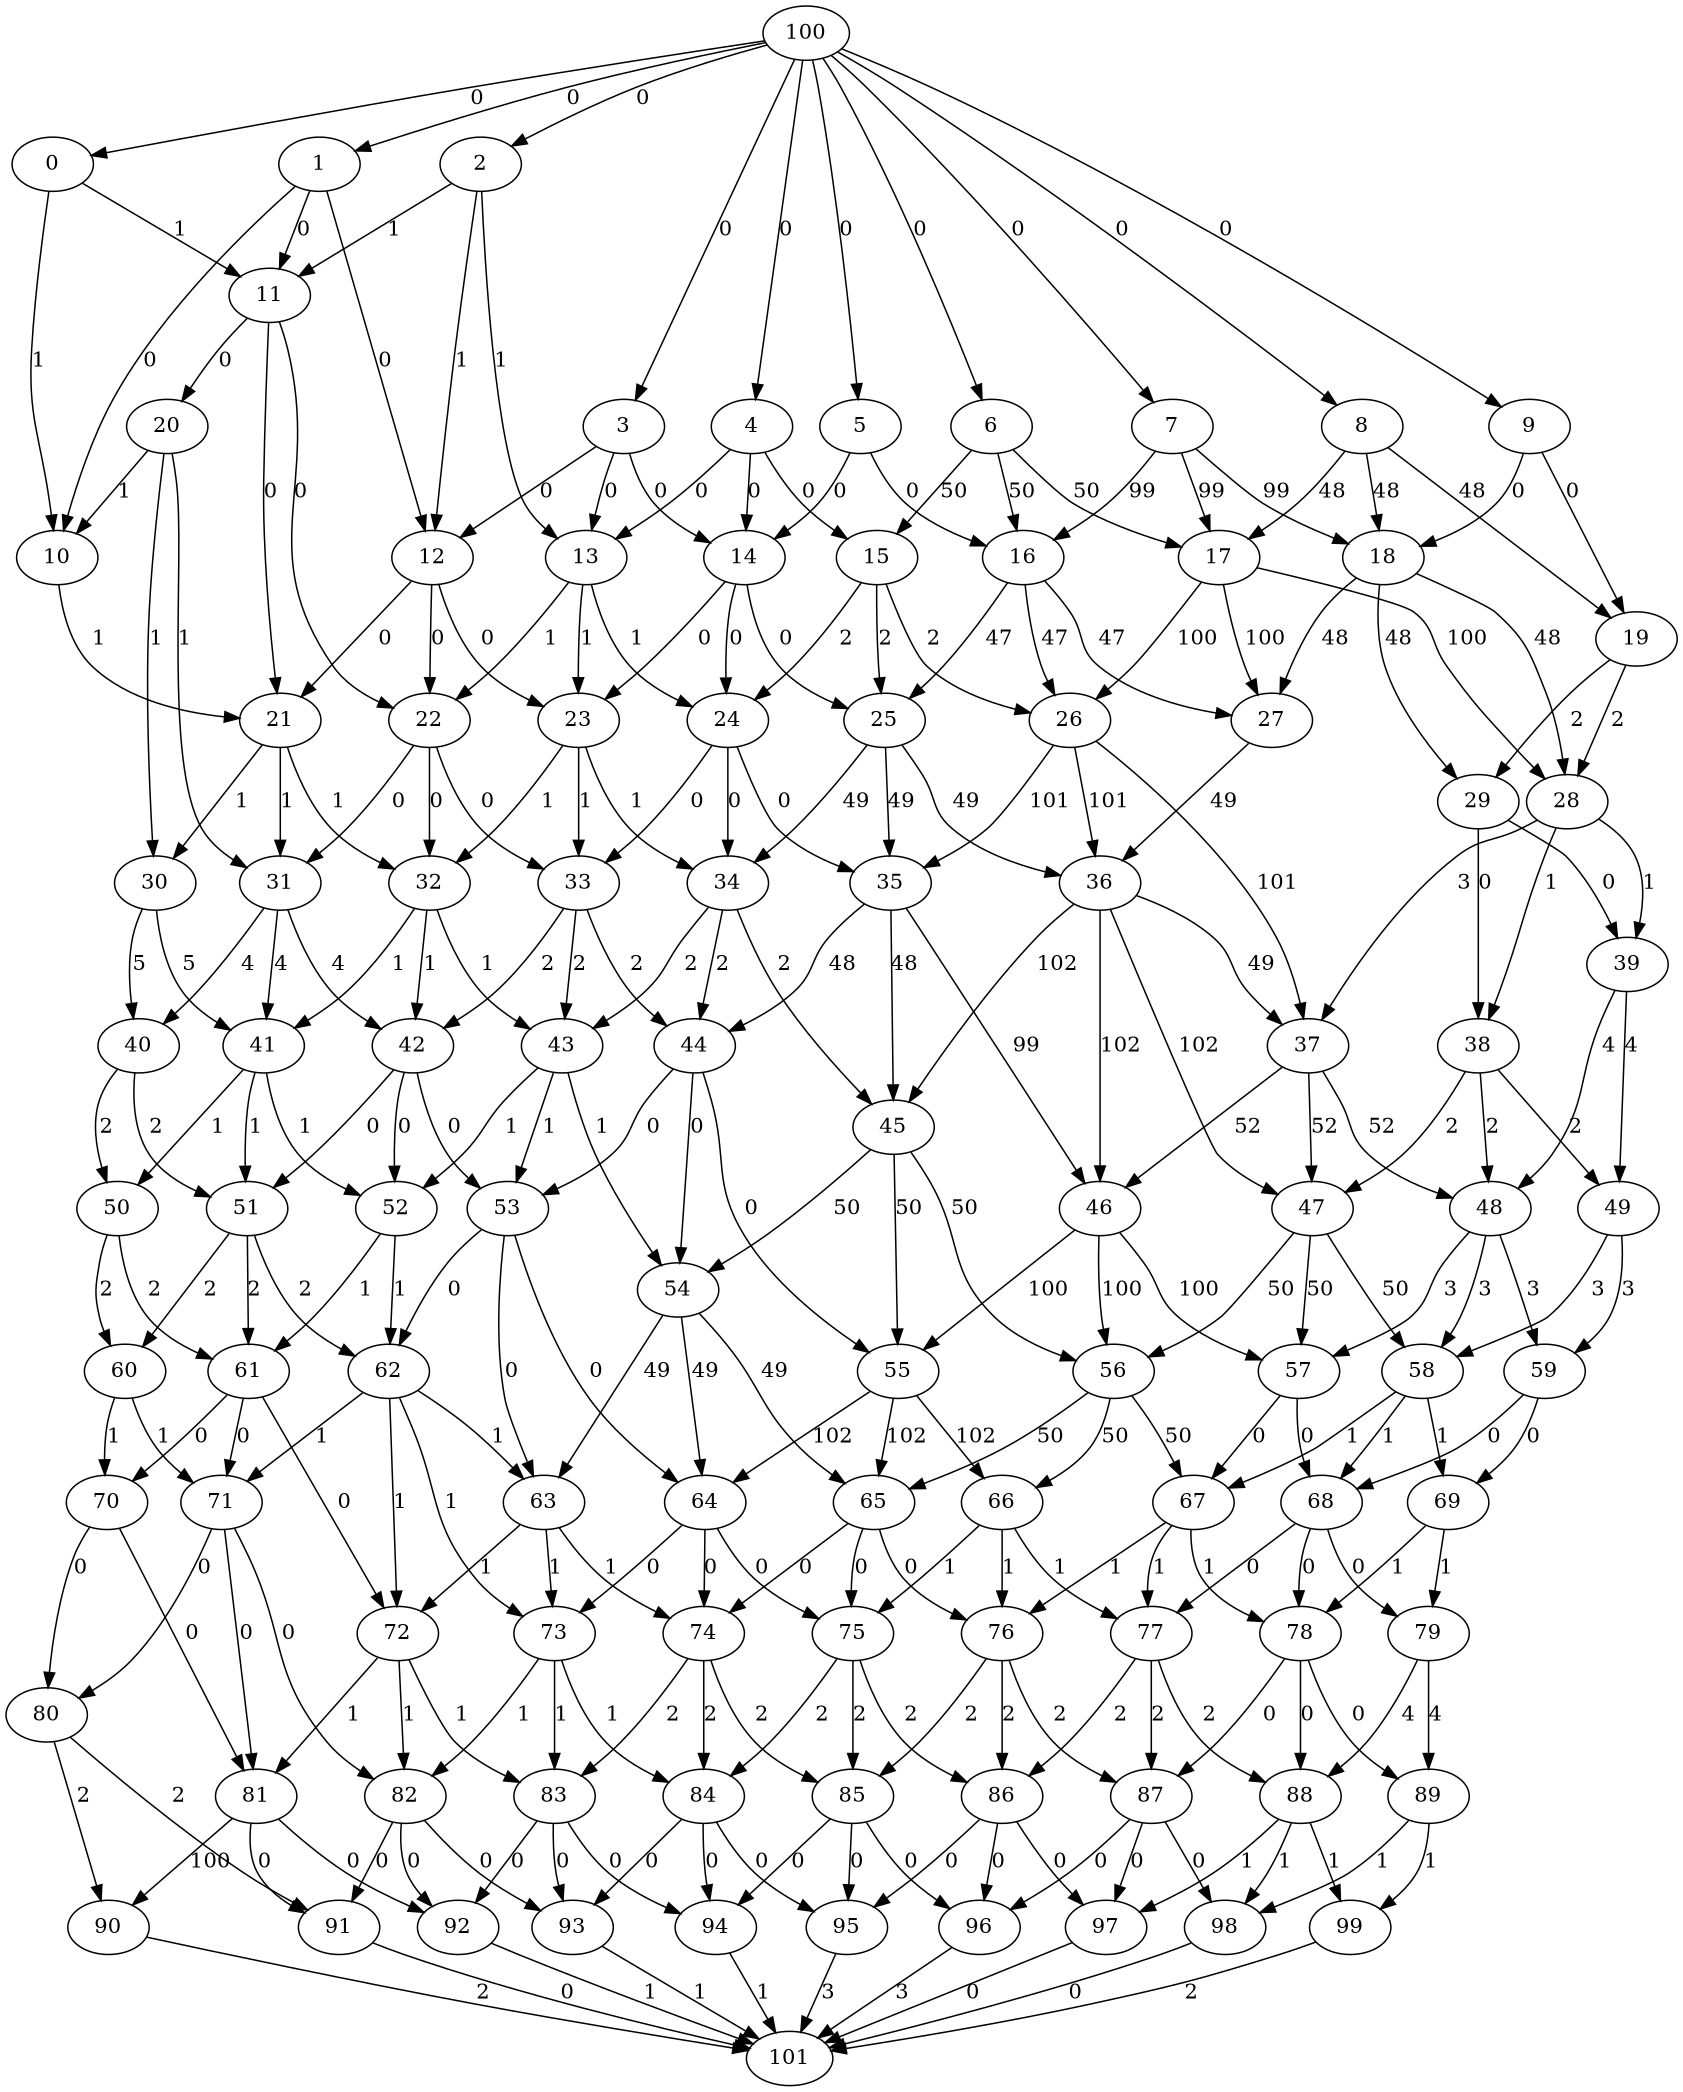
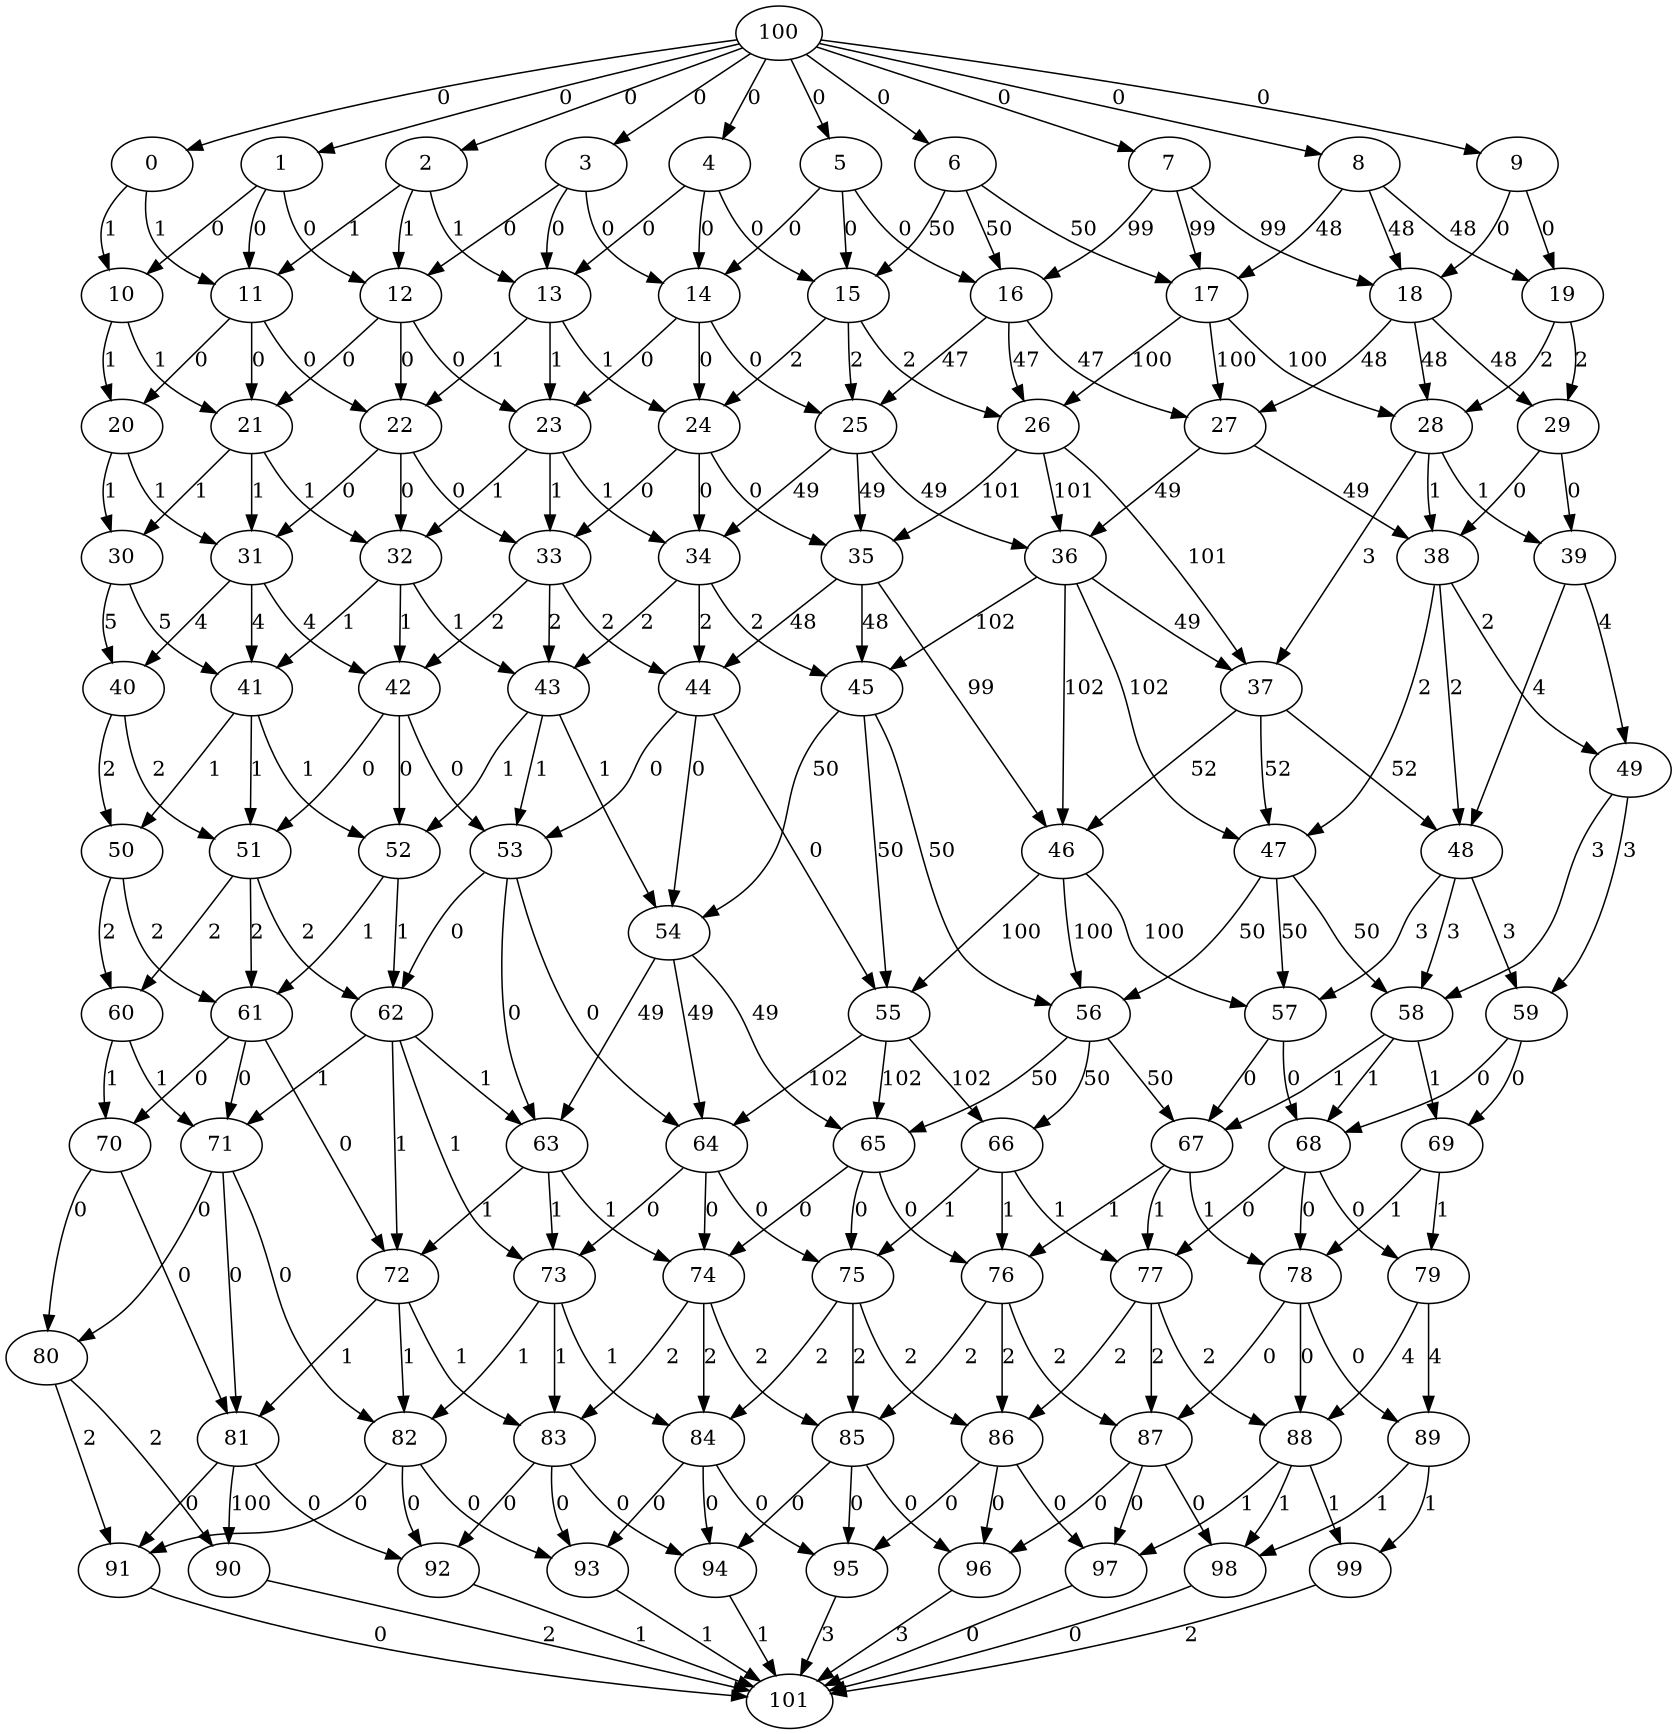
none -> (844, 222)
(117, 486) -> (104, 353)
none -> (1325, 488)
